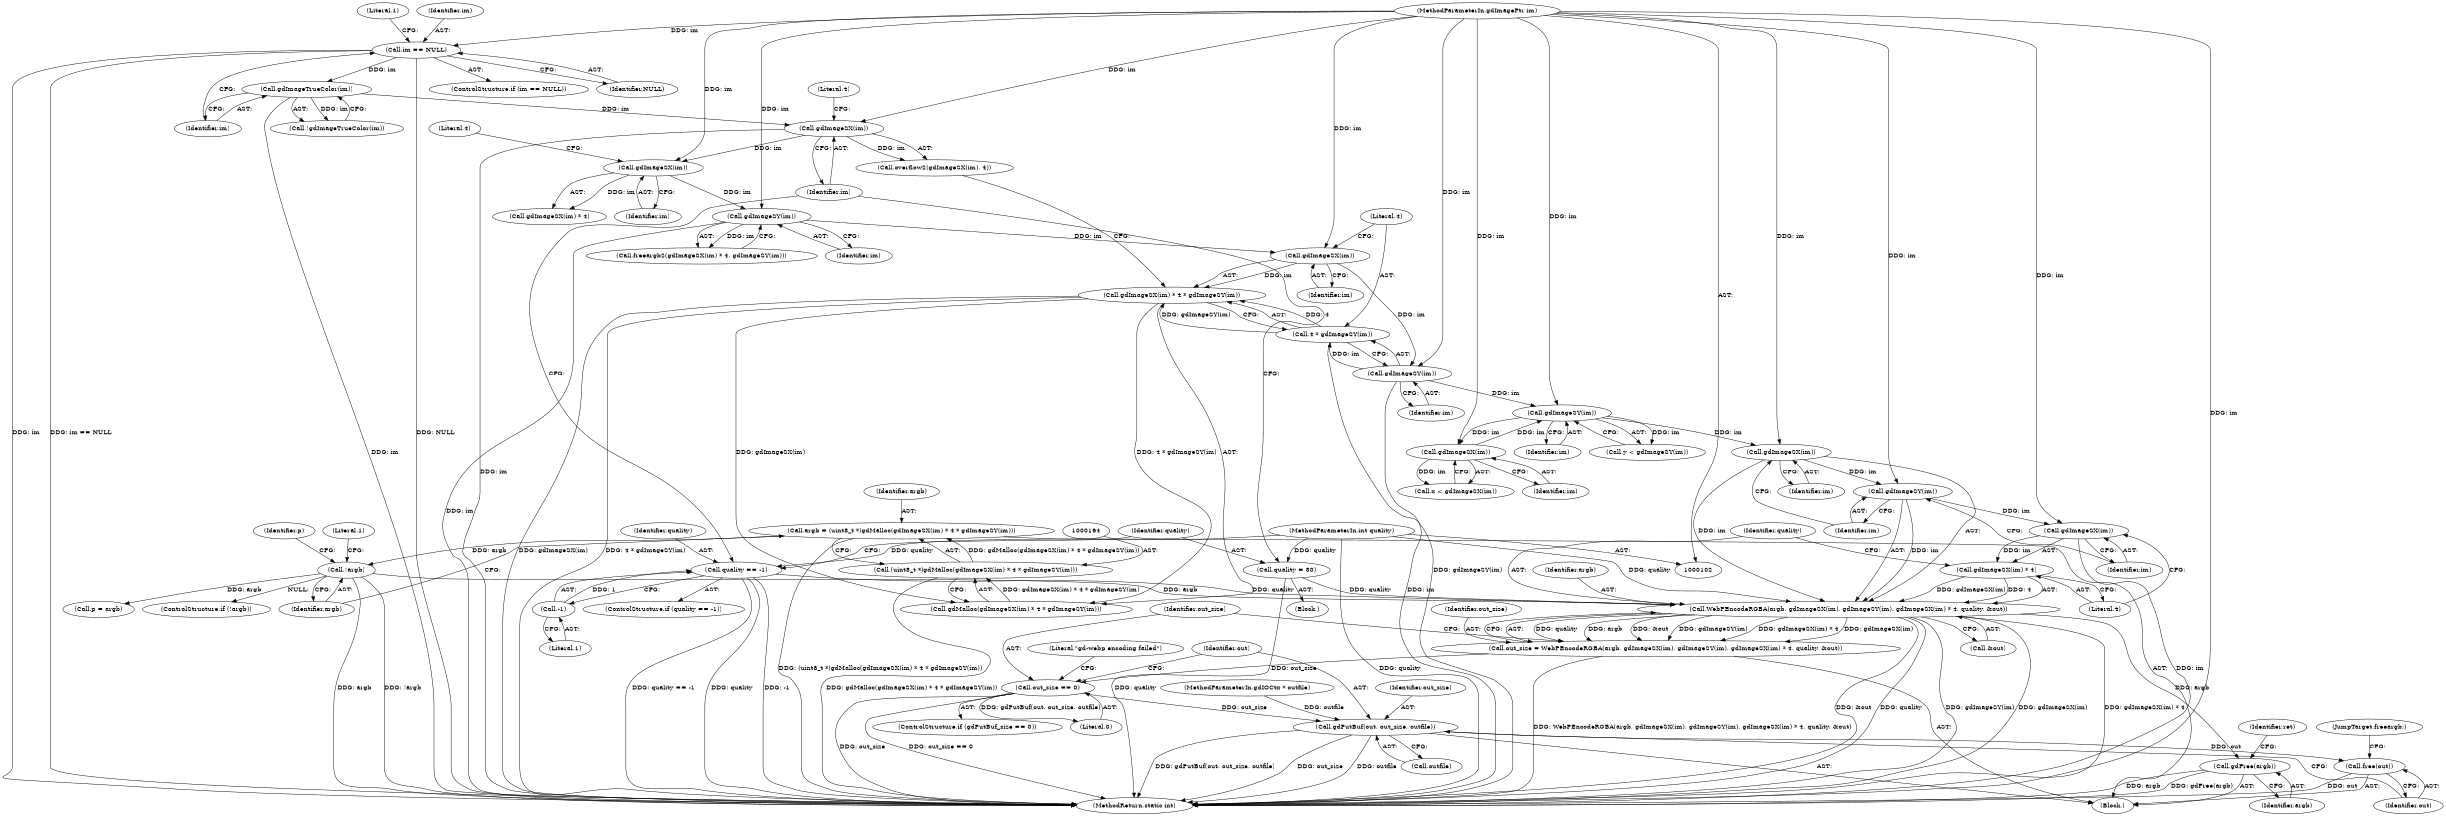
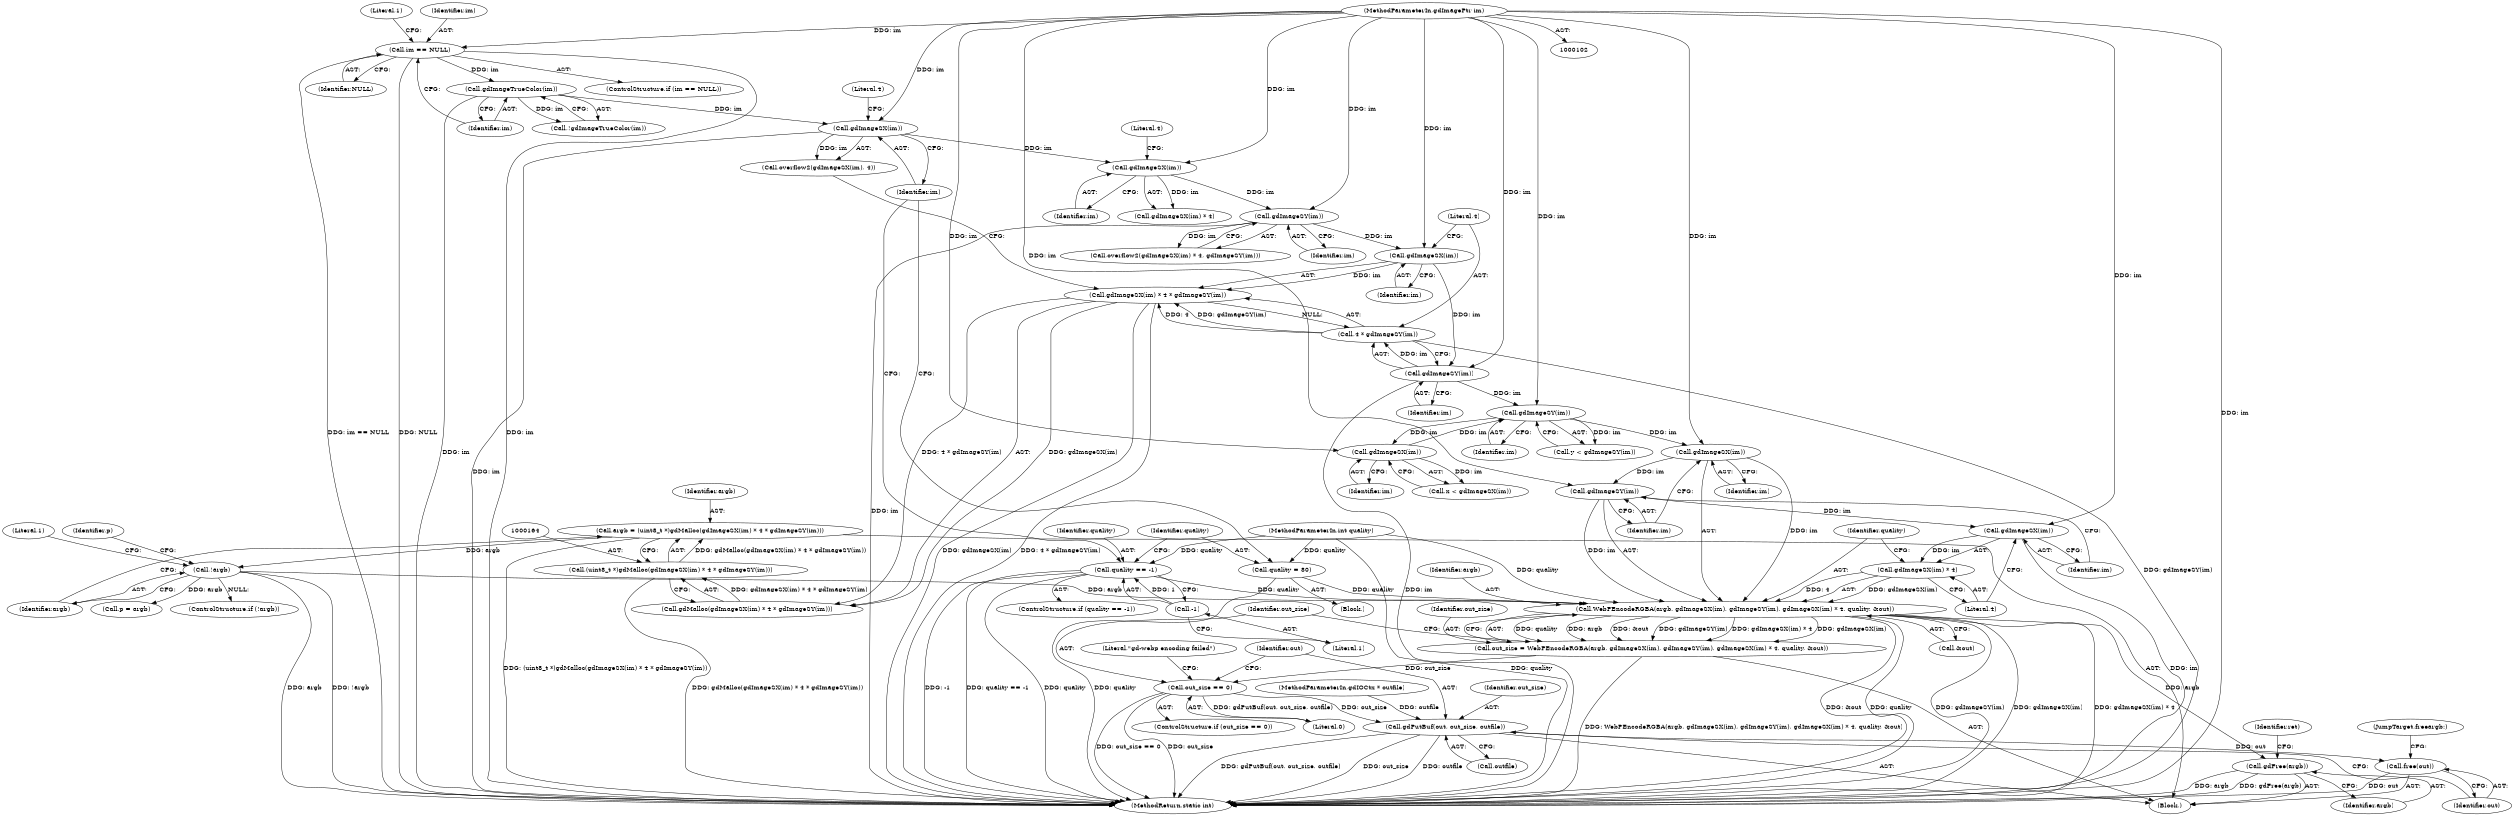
(702, 256) -> (1176, 256)
(1252, 315) -> (1314, 315)
(1542, 545) -> none
(968, 727) -> (1213, 727)
